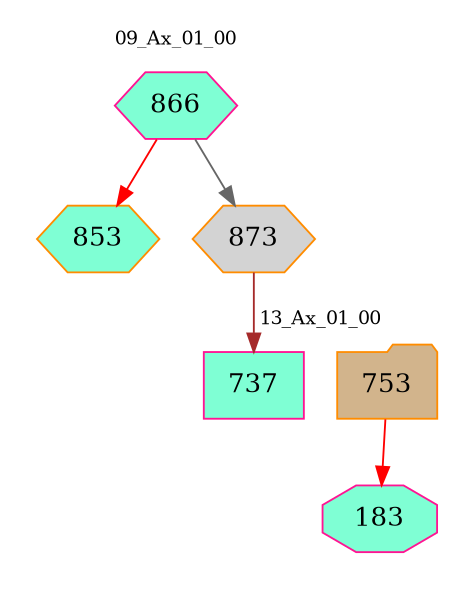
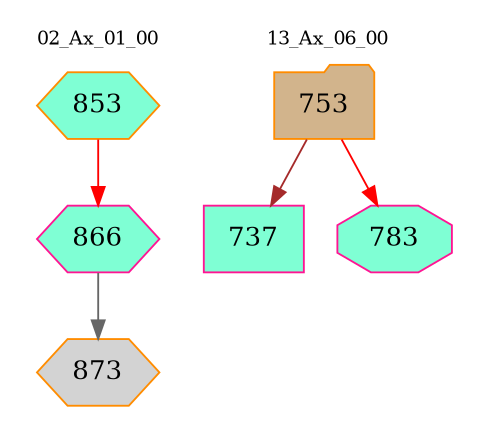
(176, 40) -> (98, 40)
(142, 165) -> (98, 163)
(254, 313) -> (293, 164)
(321, 320) -> (328, 40)
(380, 519) -> (395, 239)
